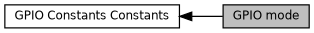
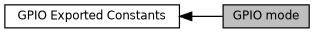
(92, 16) -> (92, 16)
